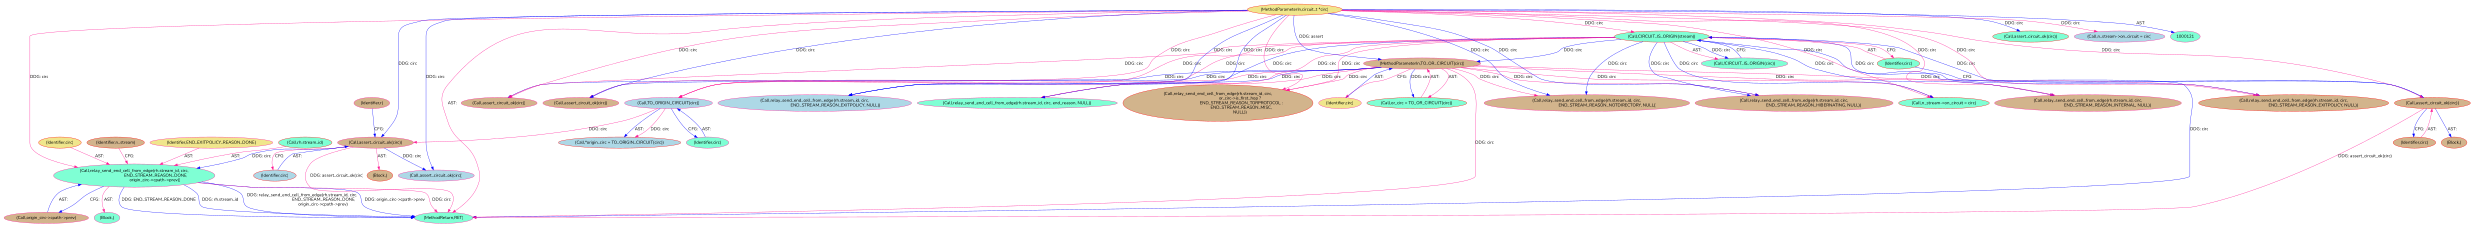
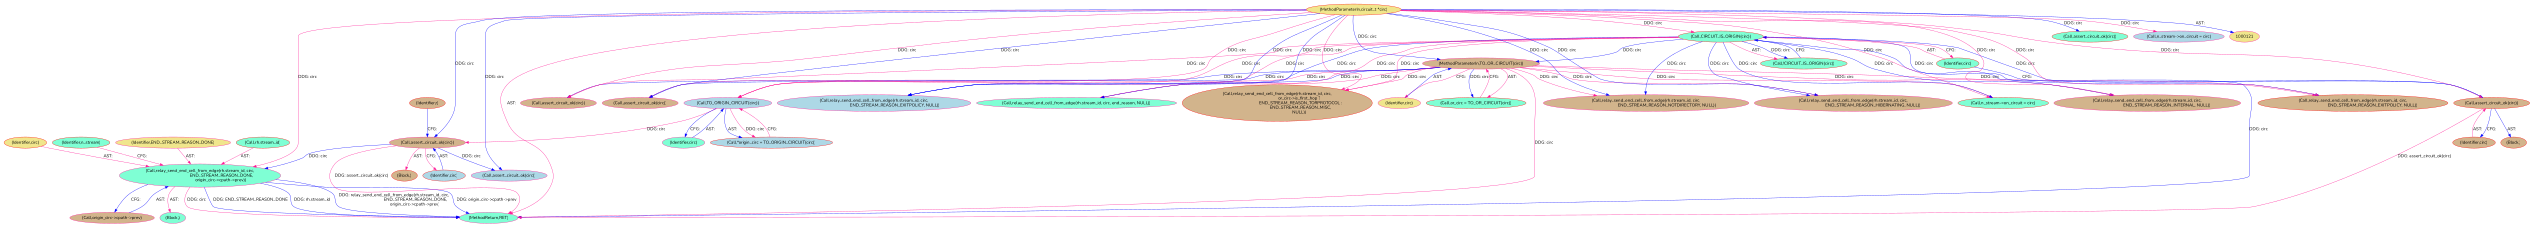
(1311, 37) -> (1368, 37)
(1662, 37) -> (1721, 37)
(2185, 37) -> (2245, 37)
(1745, 63) -> (1804, 63)
(1436, 77) -> (1495, 77)
(372, 103) -> (427, 103)
none -> (759, 121)
(116, 143) -> (81, 143)
(211, 143) -> (173, 143)
